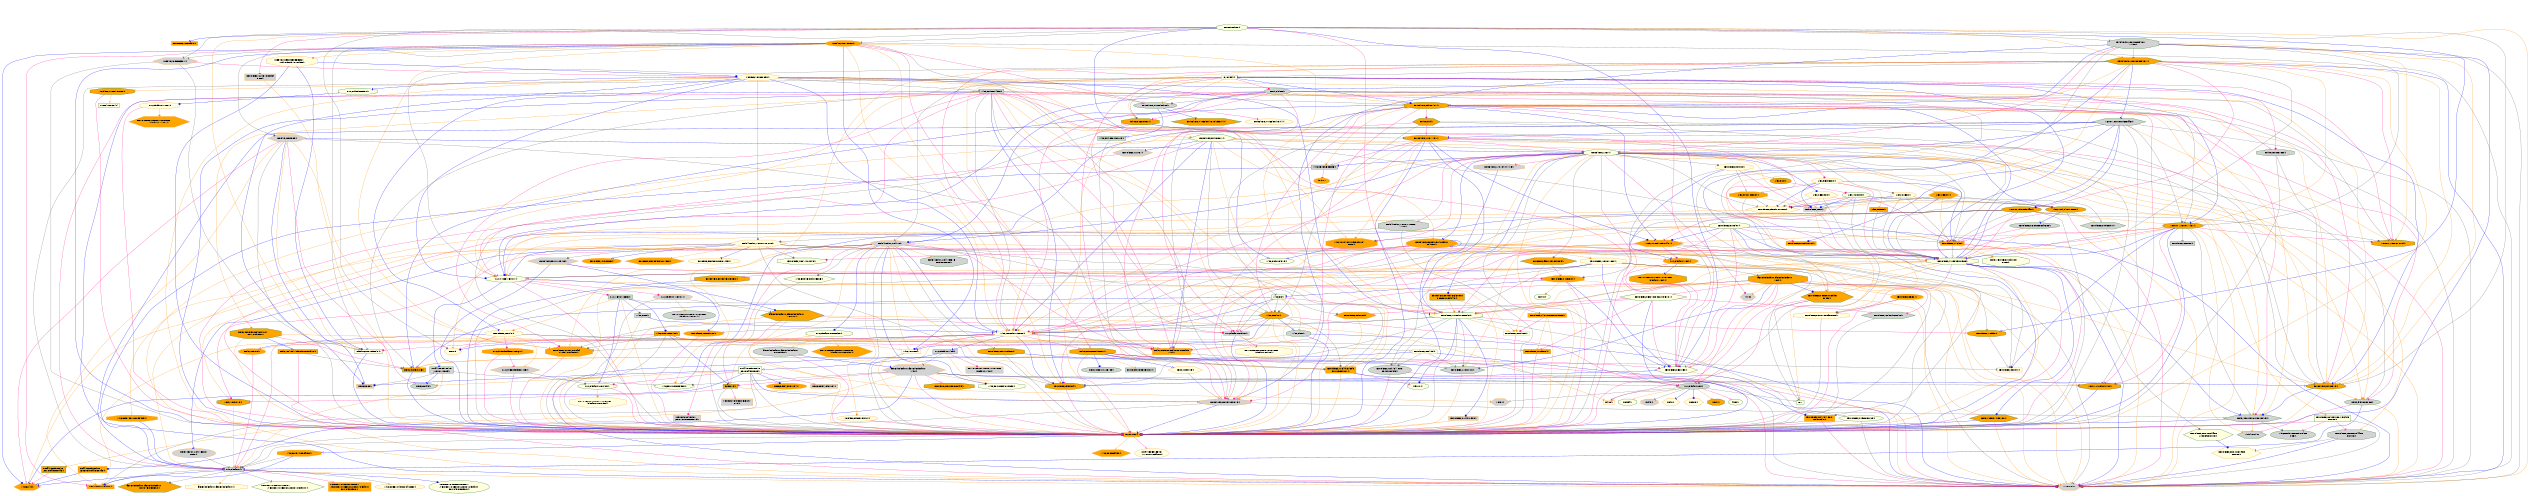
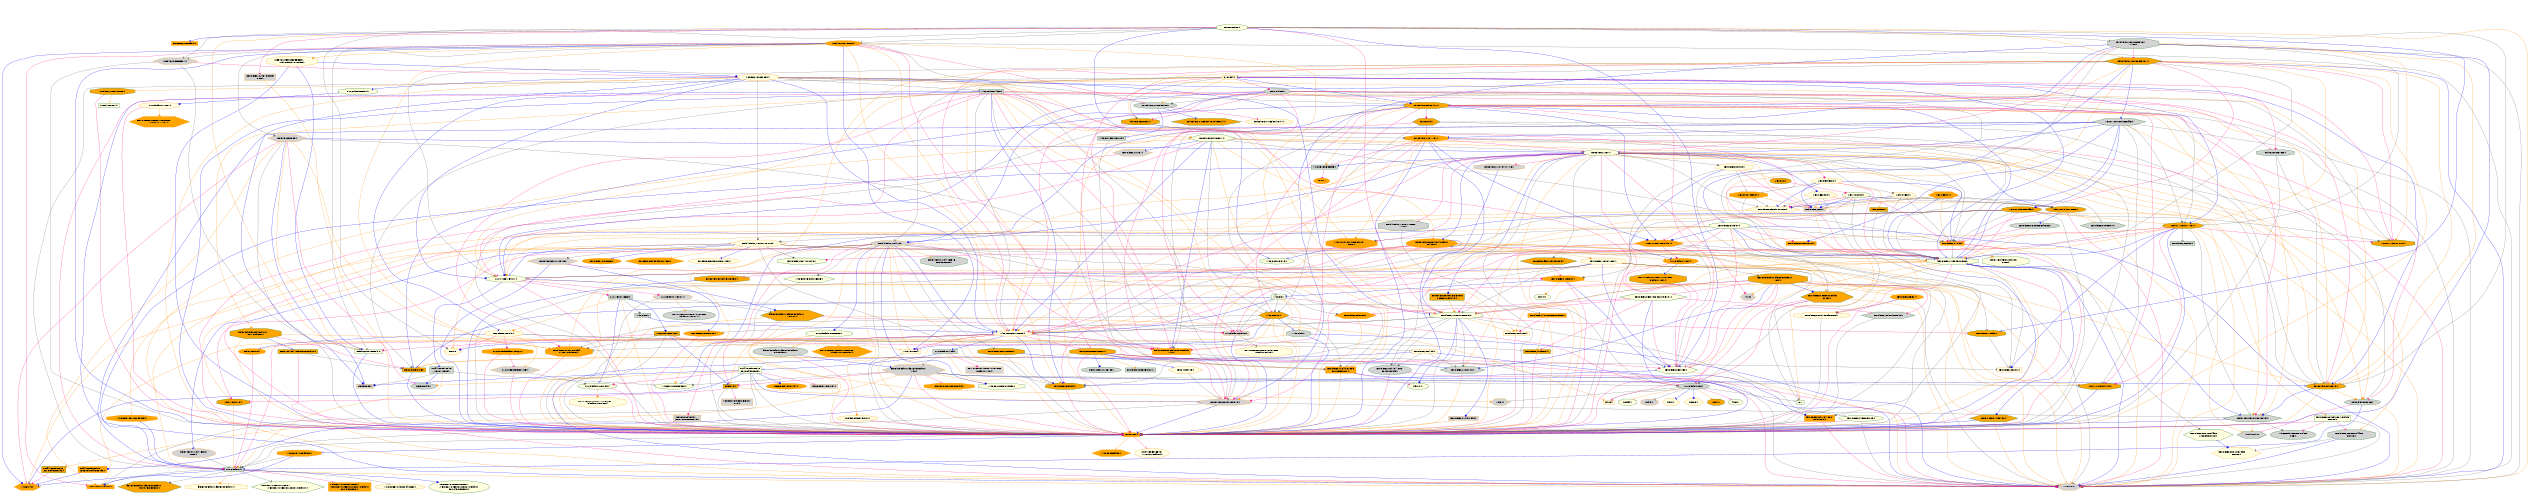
(949, 386) -> (949, 386)
